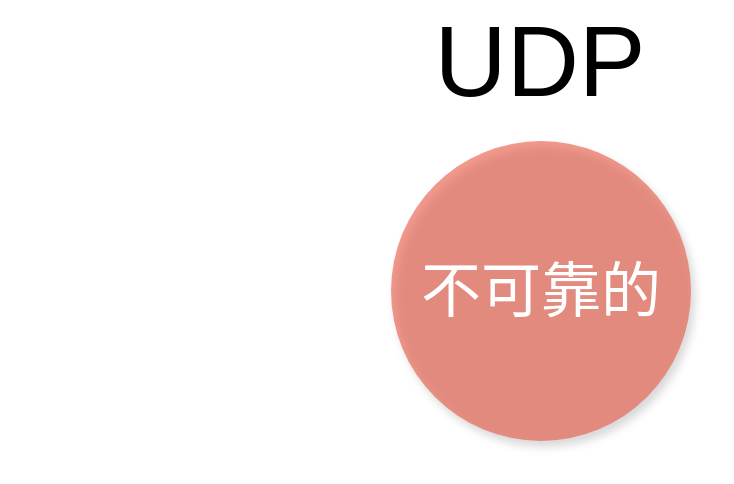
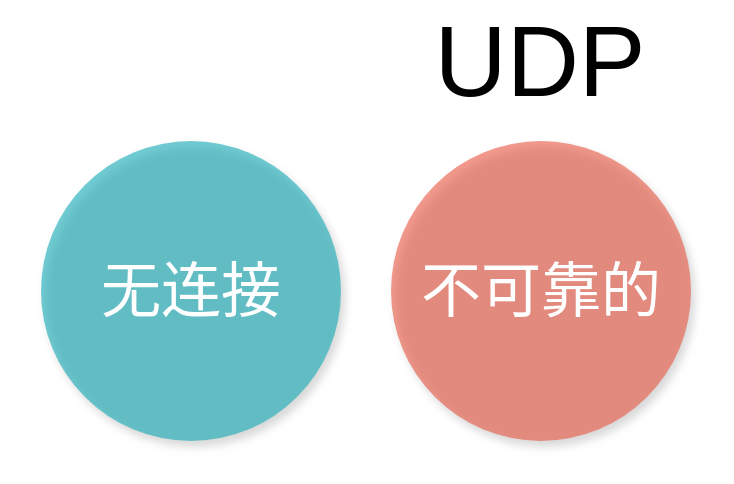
none -> (191, 291)
